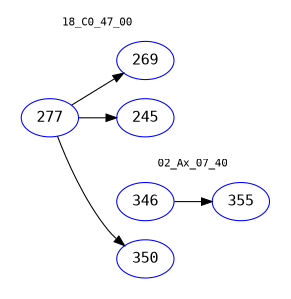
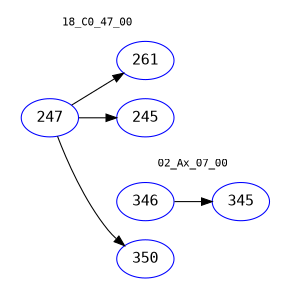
(145, 60) -> (145, 60)
(50, 118) -> (50, 118)
(193, 164) -> (193, 164)
(241, 202) -> (241, 202)
